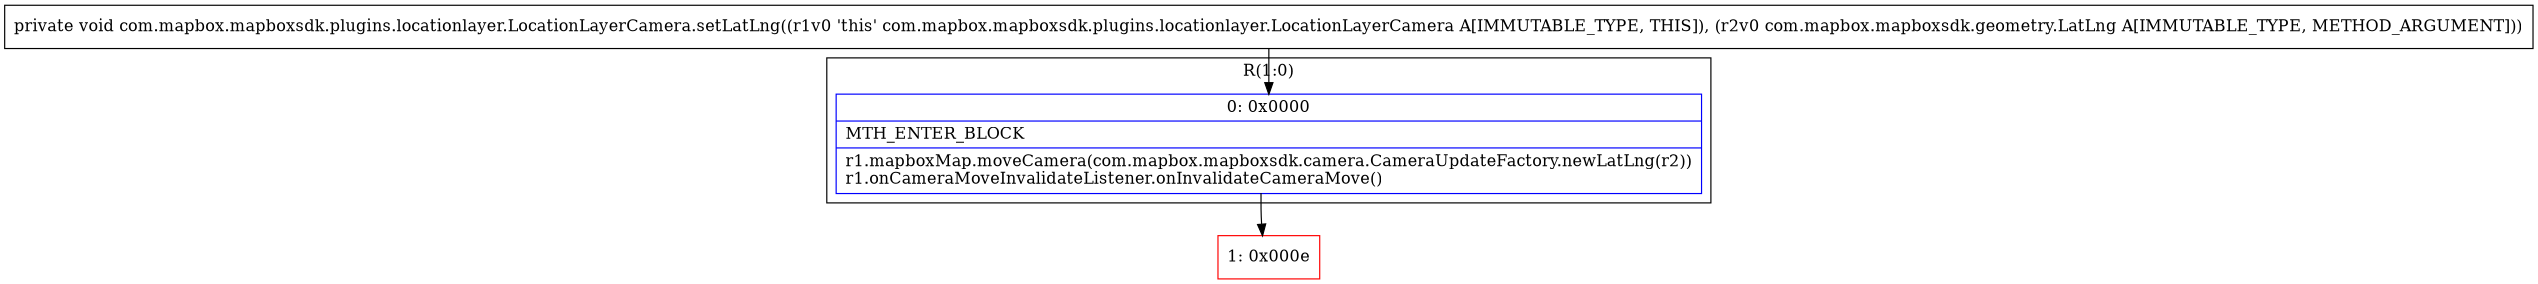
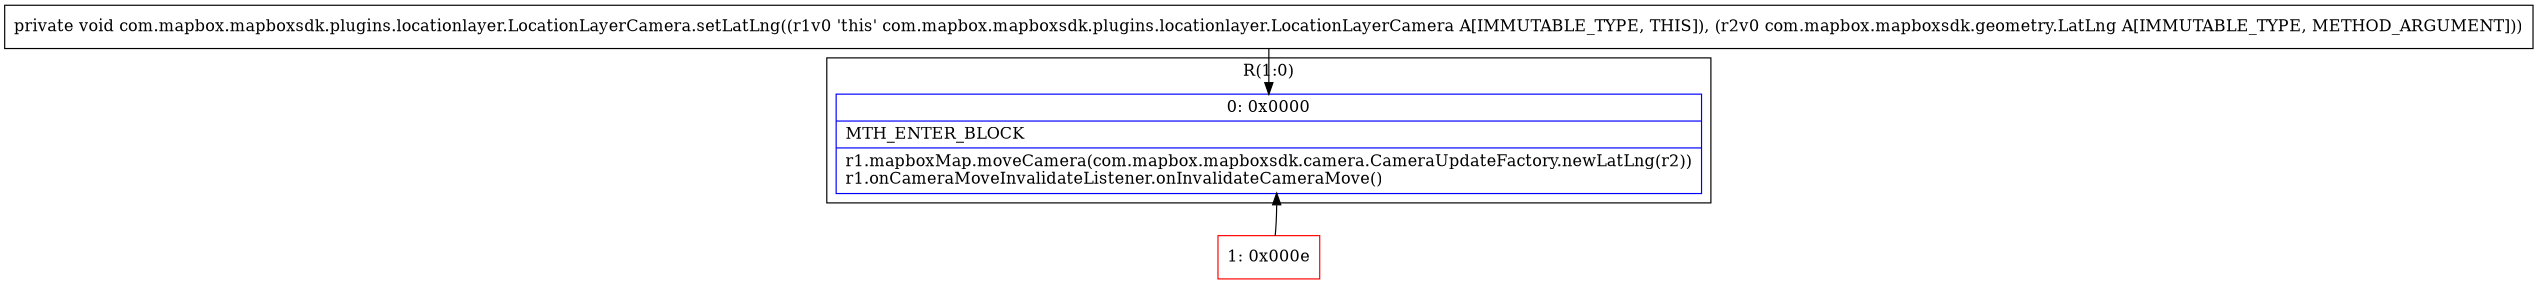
(1261, 210) -> (1276, 221)
